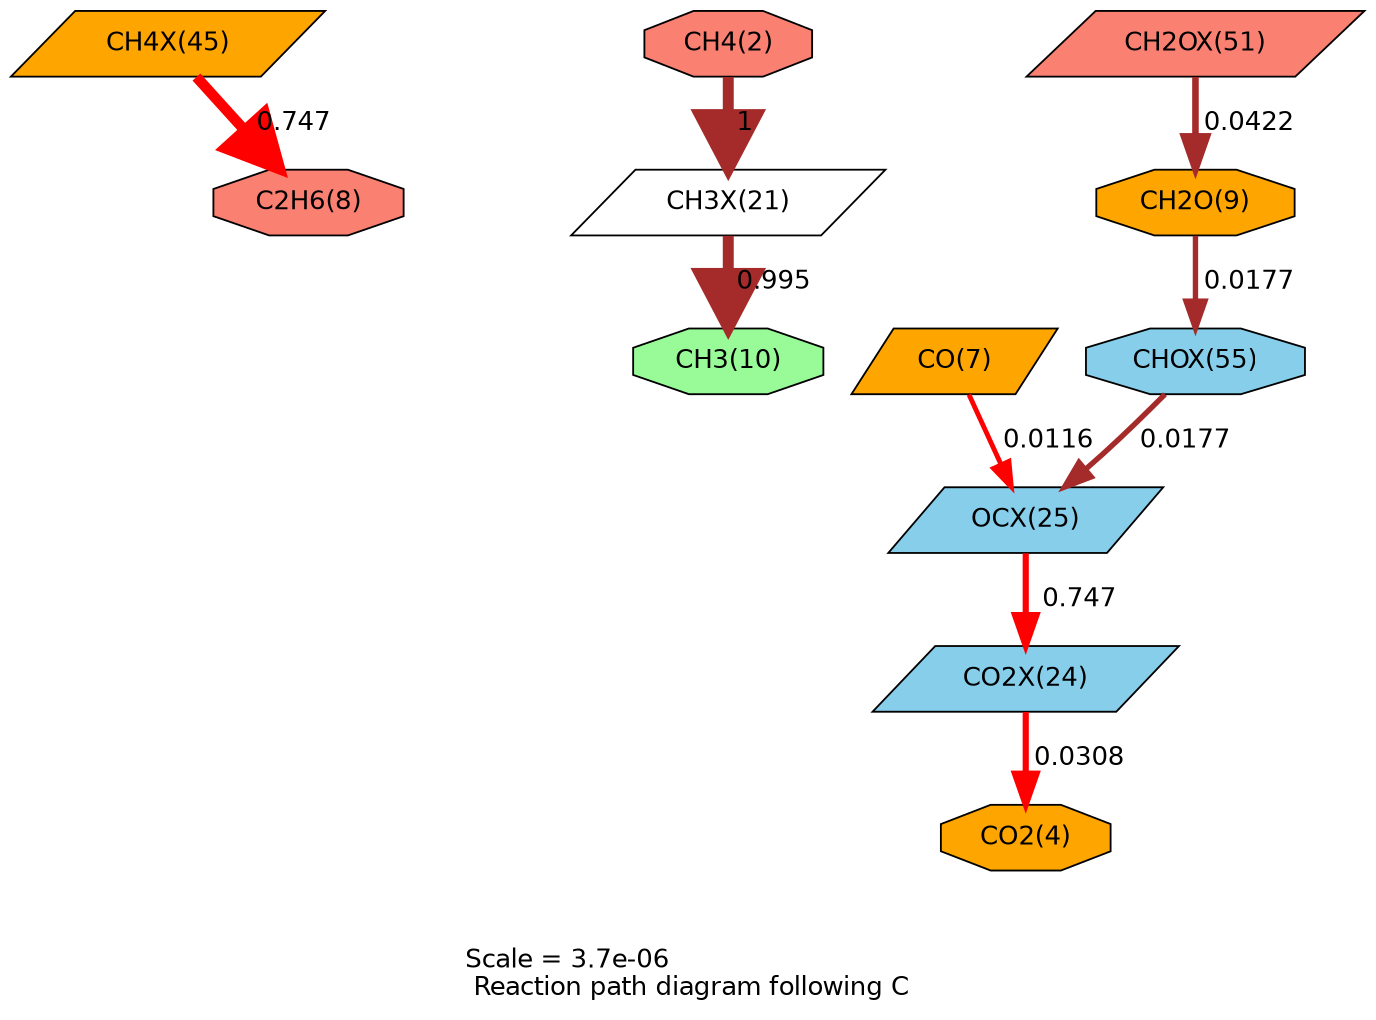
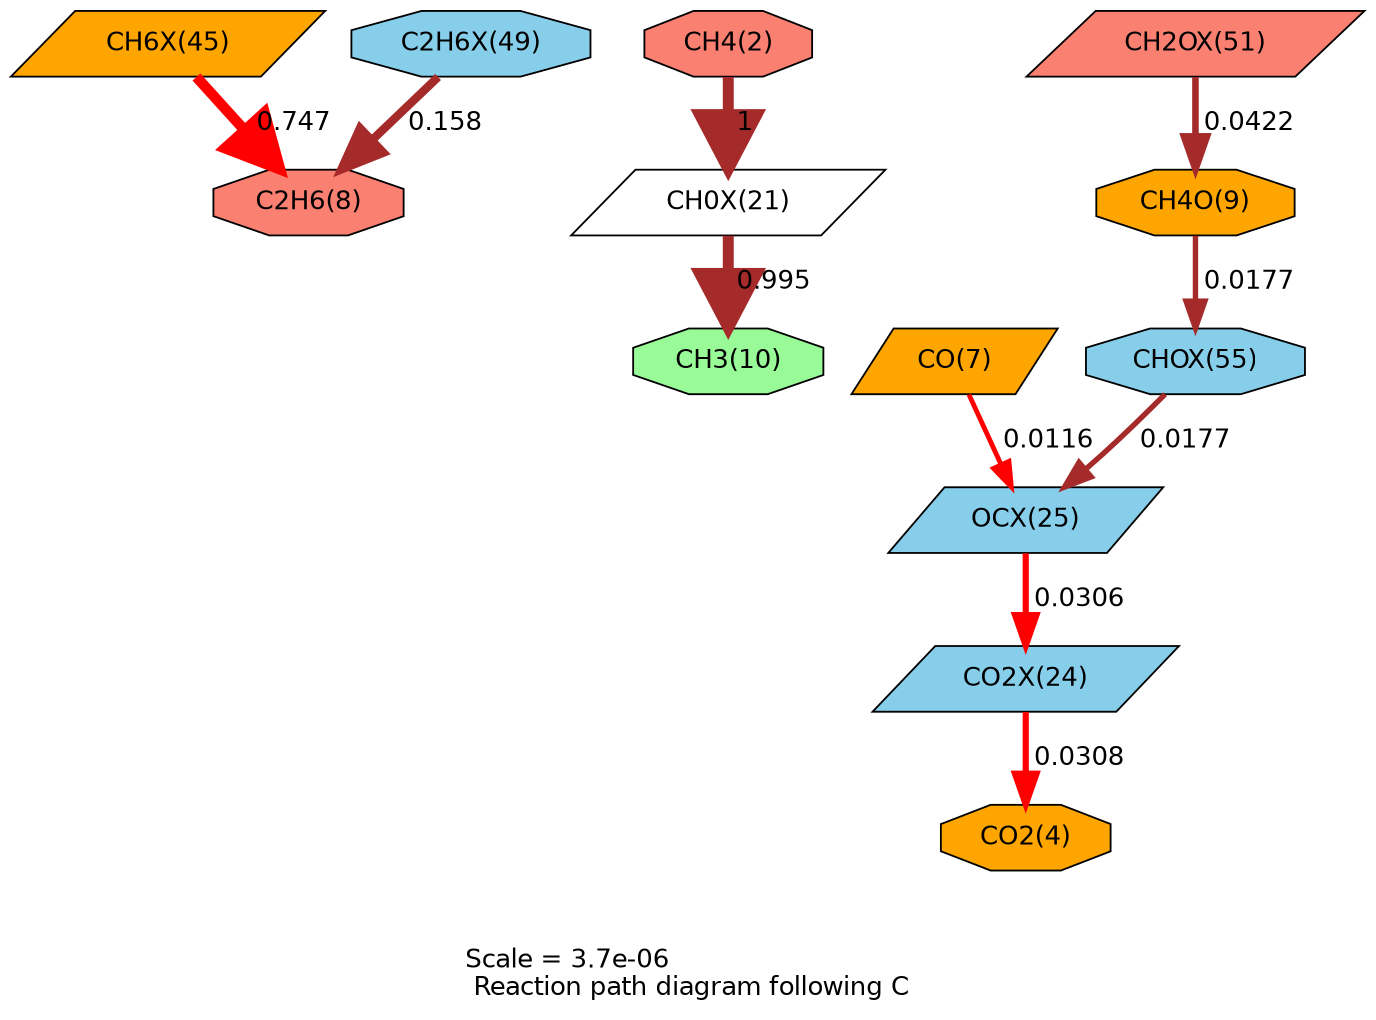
(168, 44) -> (168, 44)
none -> (471, 44)
(728, 203) -> (728, 203)
(1195, 203) -> (1195, 203)
(1076, 600) -> (1076, 600)
